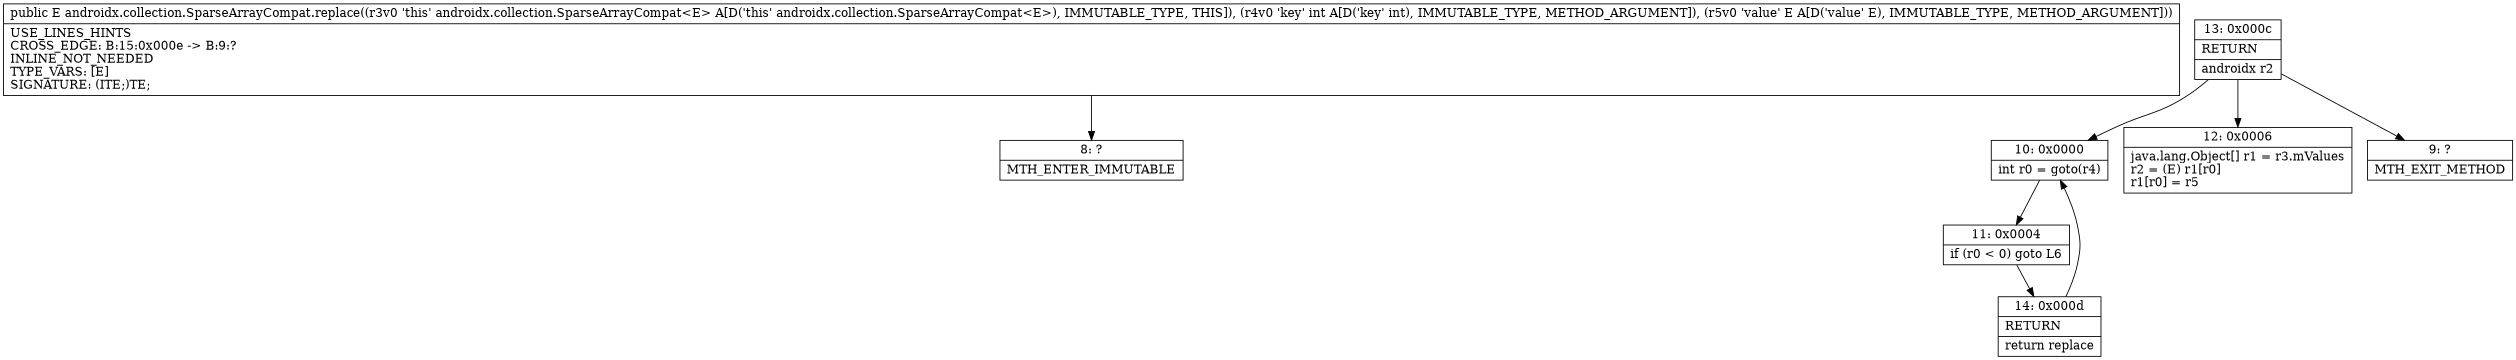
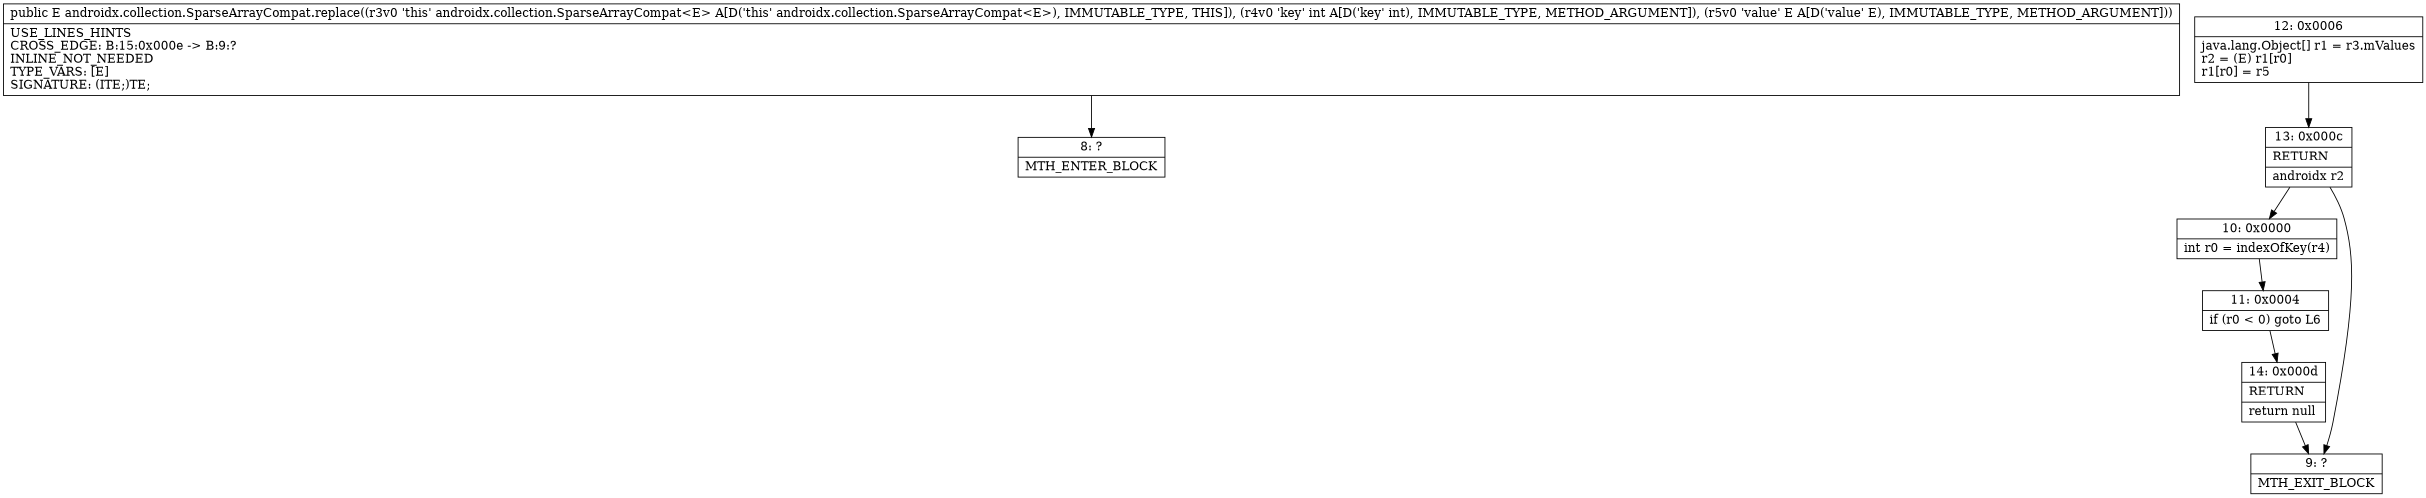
(2238, 99) -> (2309, 101)
(1092, 170) -> (1092, 167)
(2050, 170) -> (2257, 248)
(2440, 170) -> (2317, 483)
(2080, 242) -> (2300, 434)
(2050, 346) -> (2282, 412)
